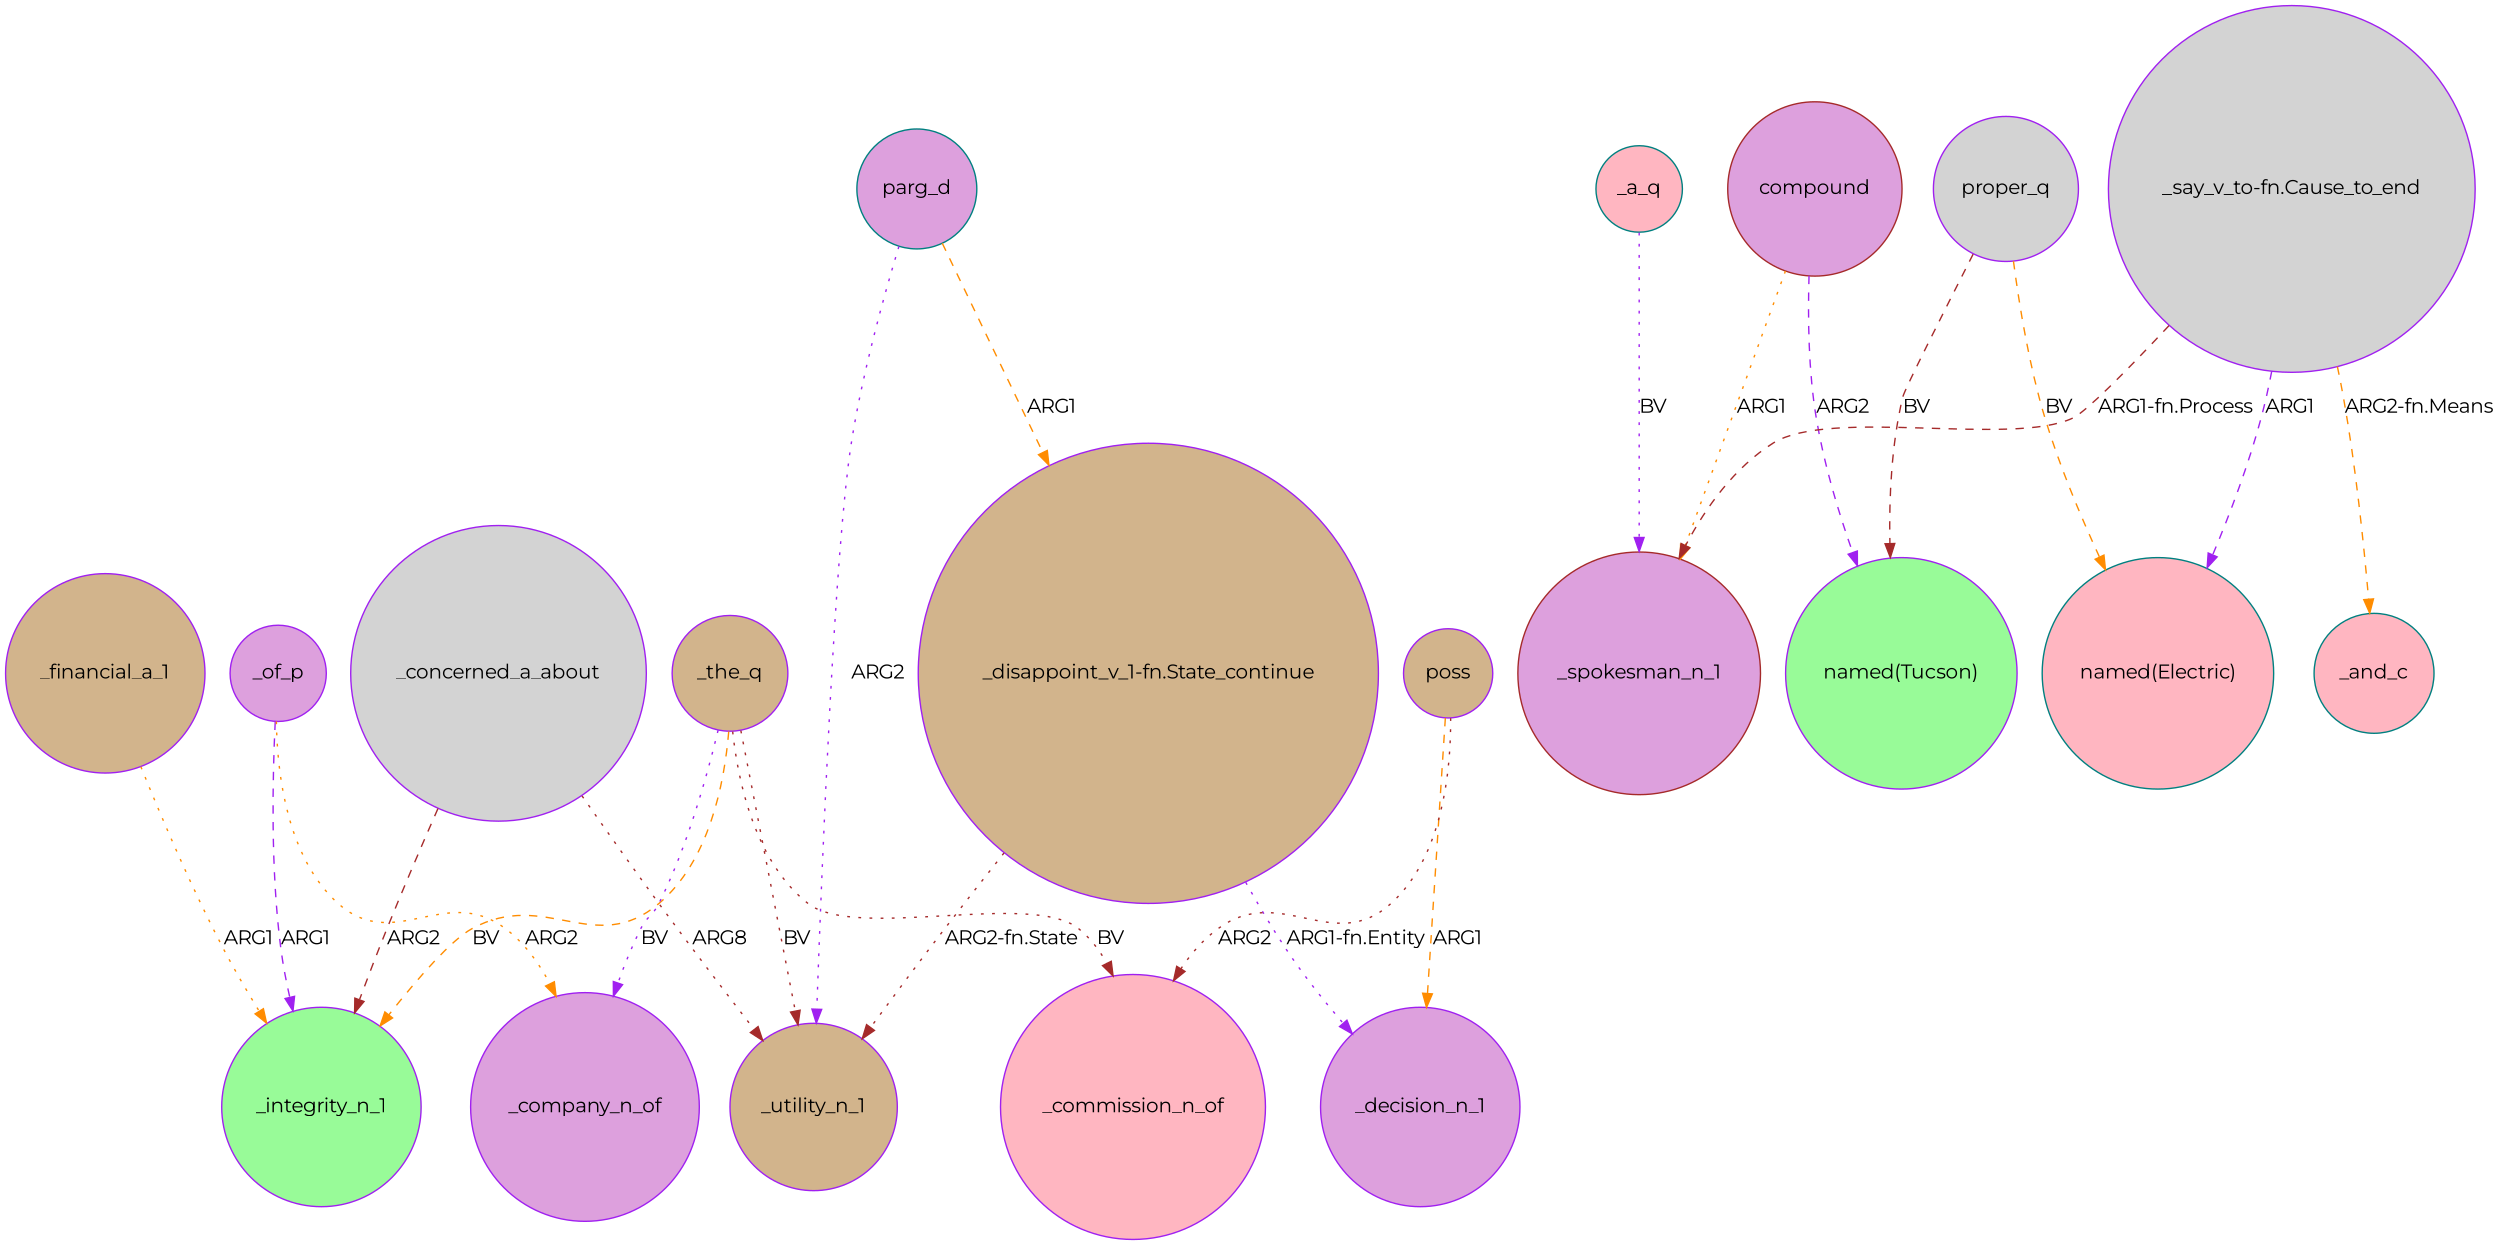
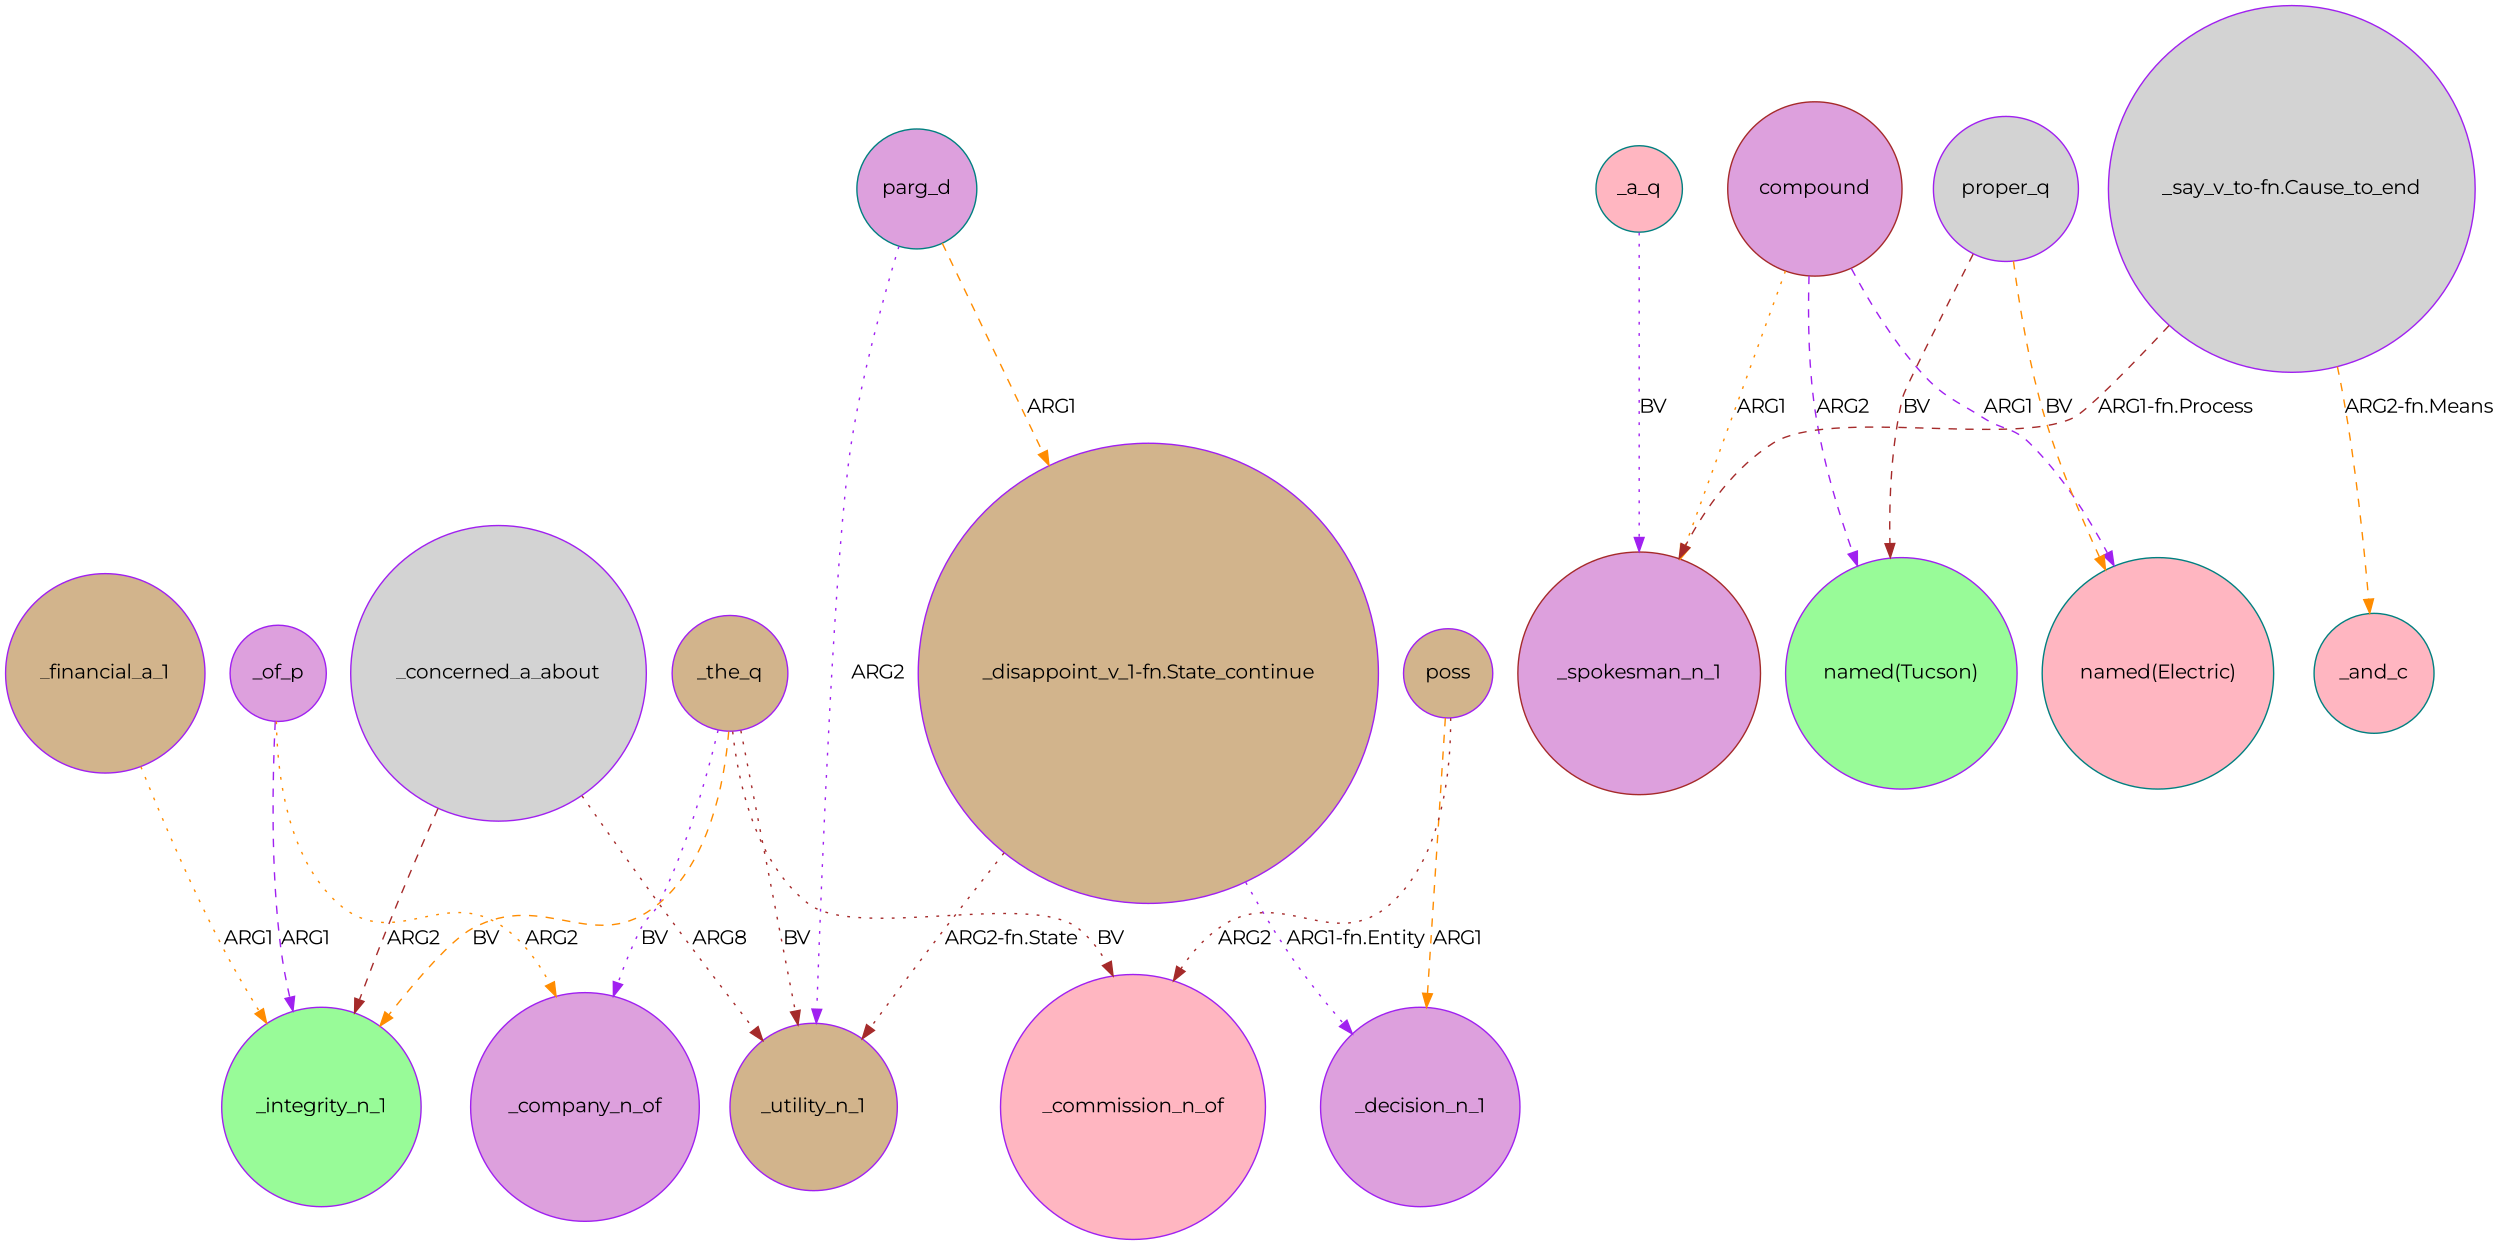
(2247, 465) -> (1977, 414)
